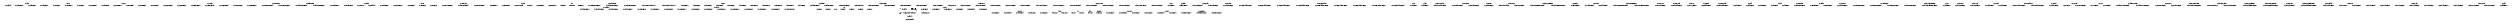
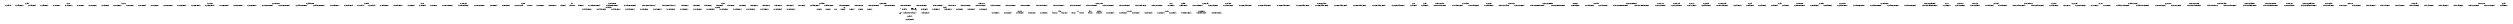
(790, 9) -> (791, 9)
